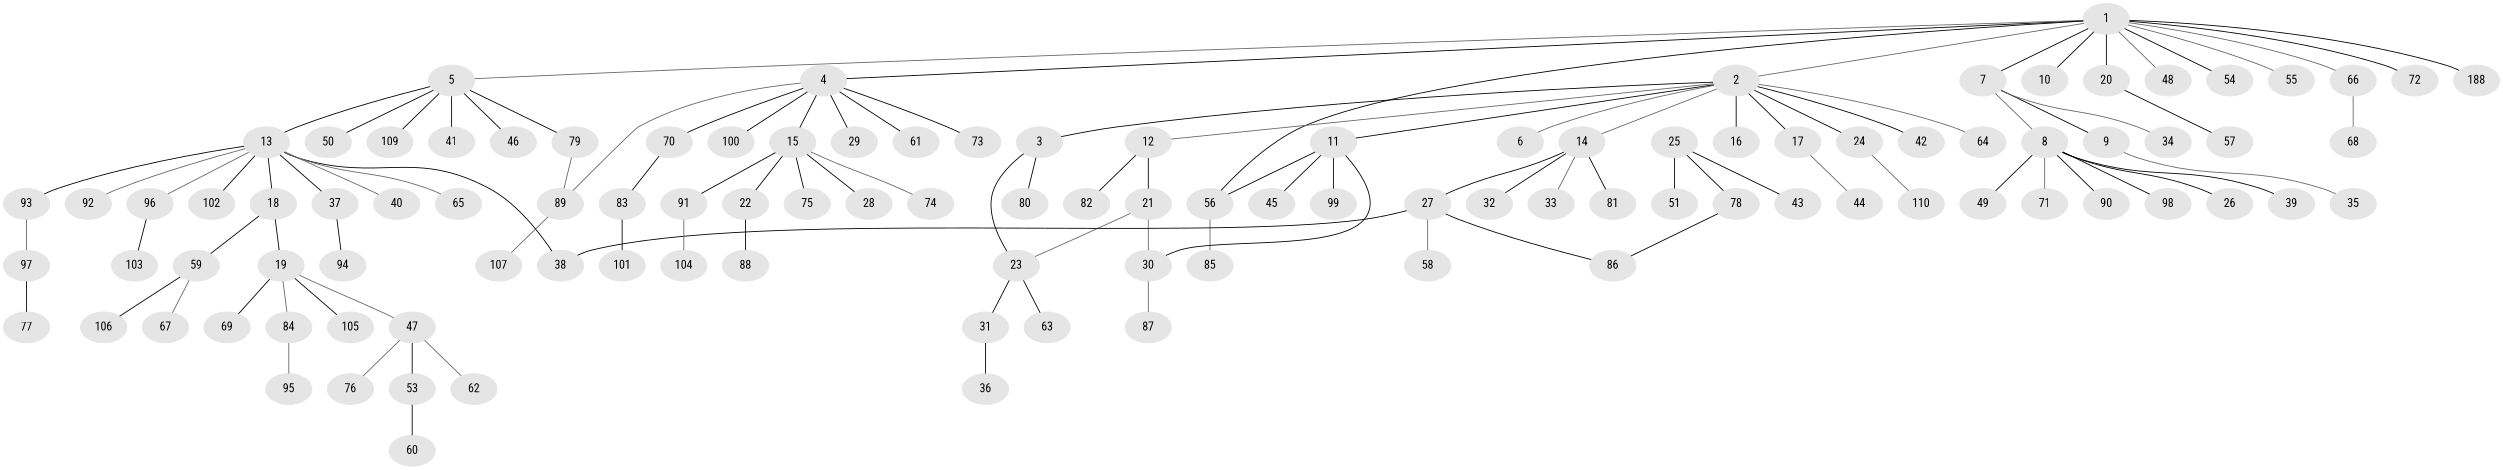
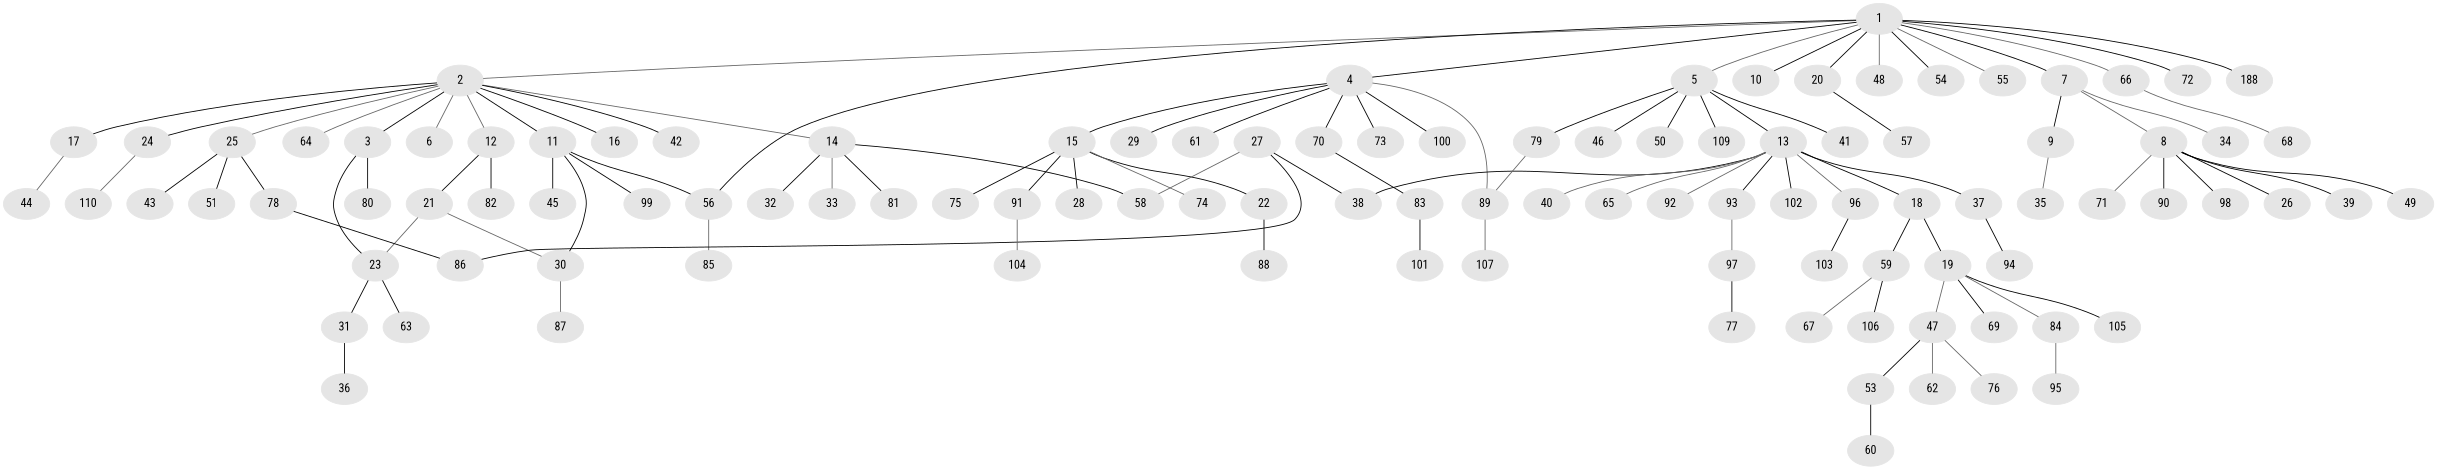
none -> (345, 108)
(1505, 173) -> (991, 161)
